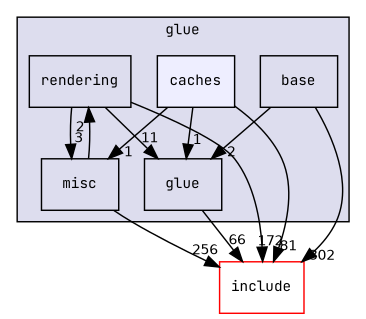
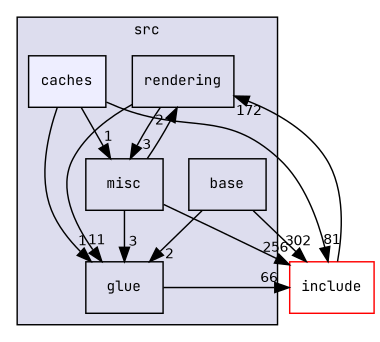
(183, 31) -> (147, 31)
(233, 157) -> (328, 162)
none -> (124, 229)
